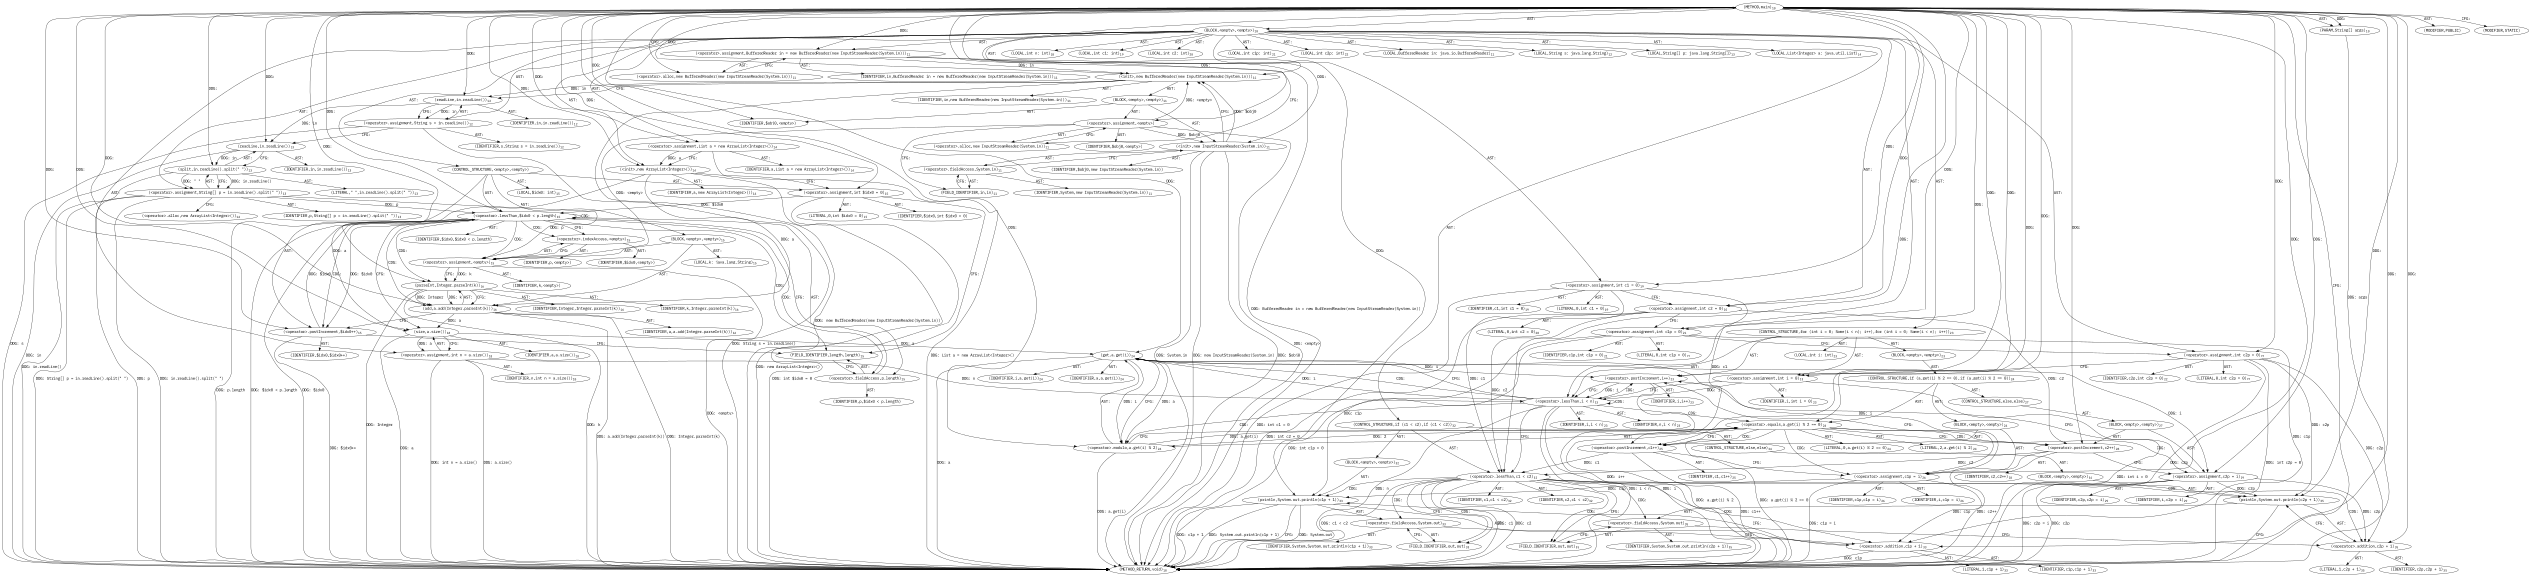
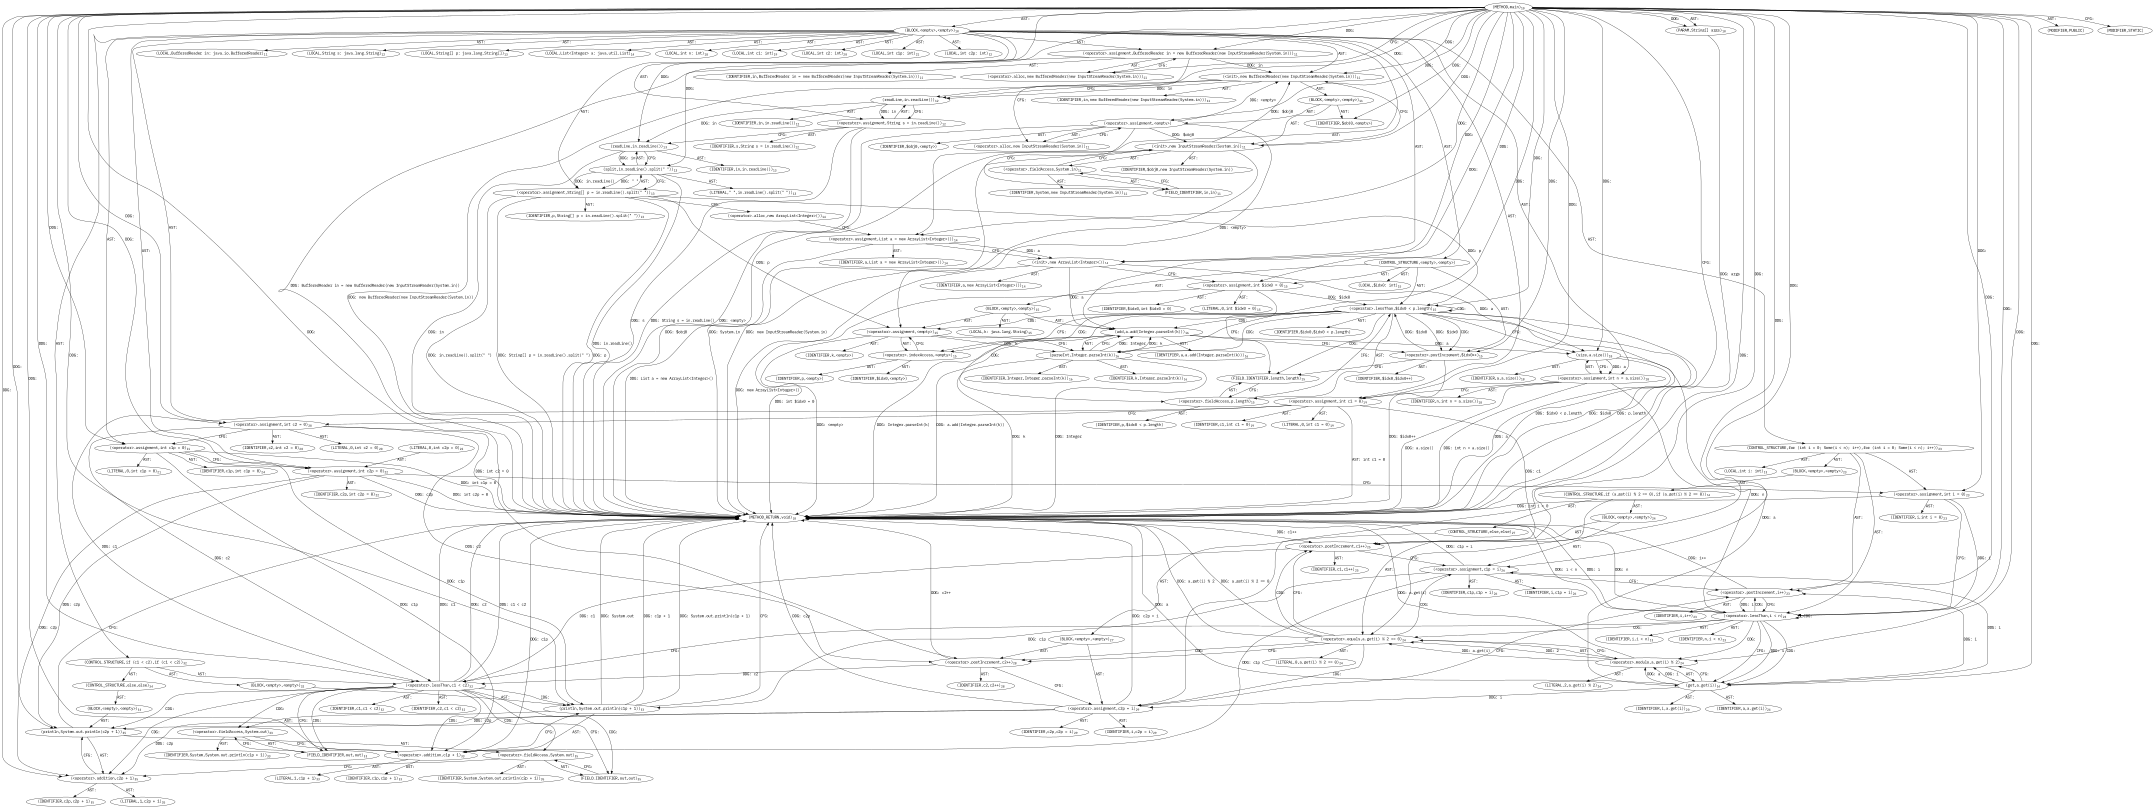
(450, 16) -> (1531, 190)
none -> (832, 227)
(1606, 355) -> (263, 471)
(2224, 366) -> (394, 459)
(1041, 378) -> (1688, 709)
none -> (1462, 388)
(1273, 425) -> (1369, 460)
(1866, 437) -> (1611, 674)
none -> (273, 448)
(1787, 553) -> (1159, 525)
